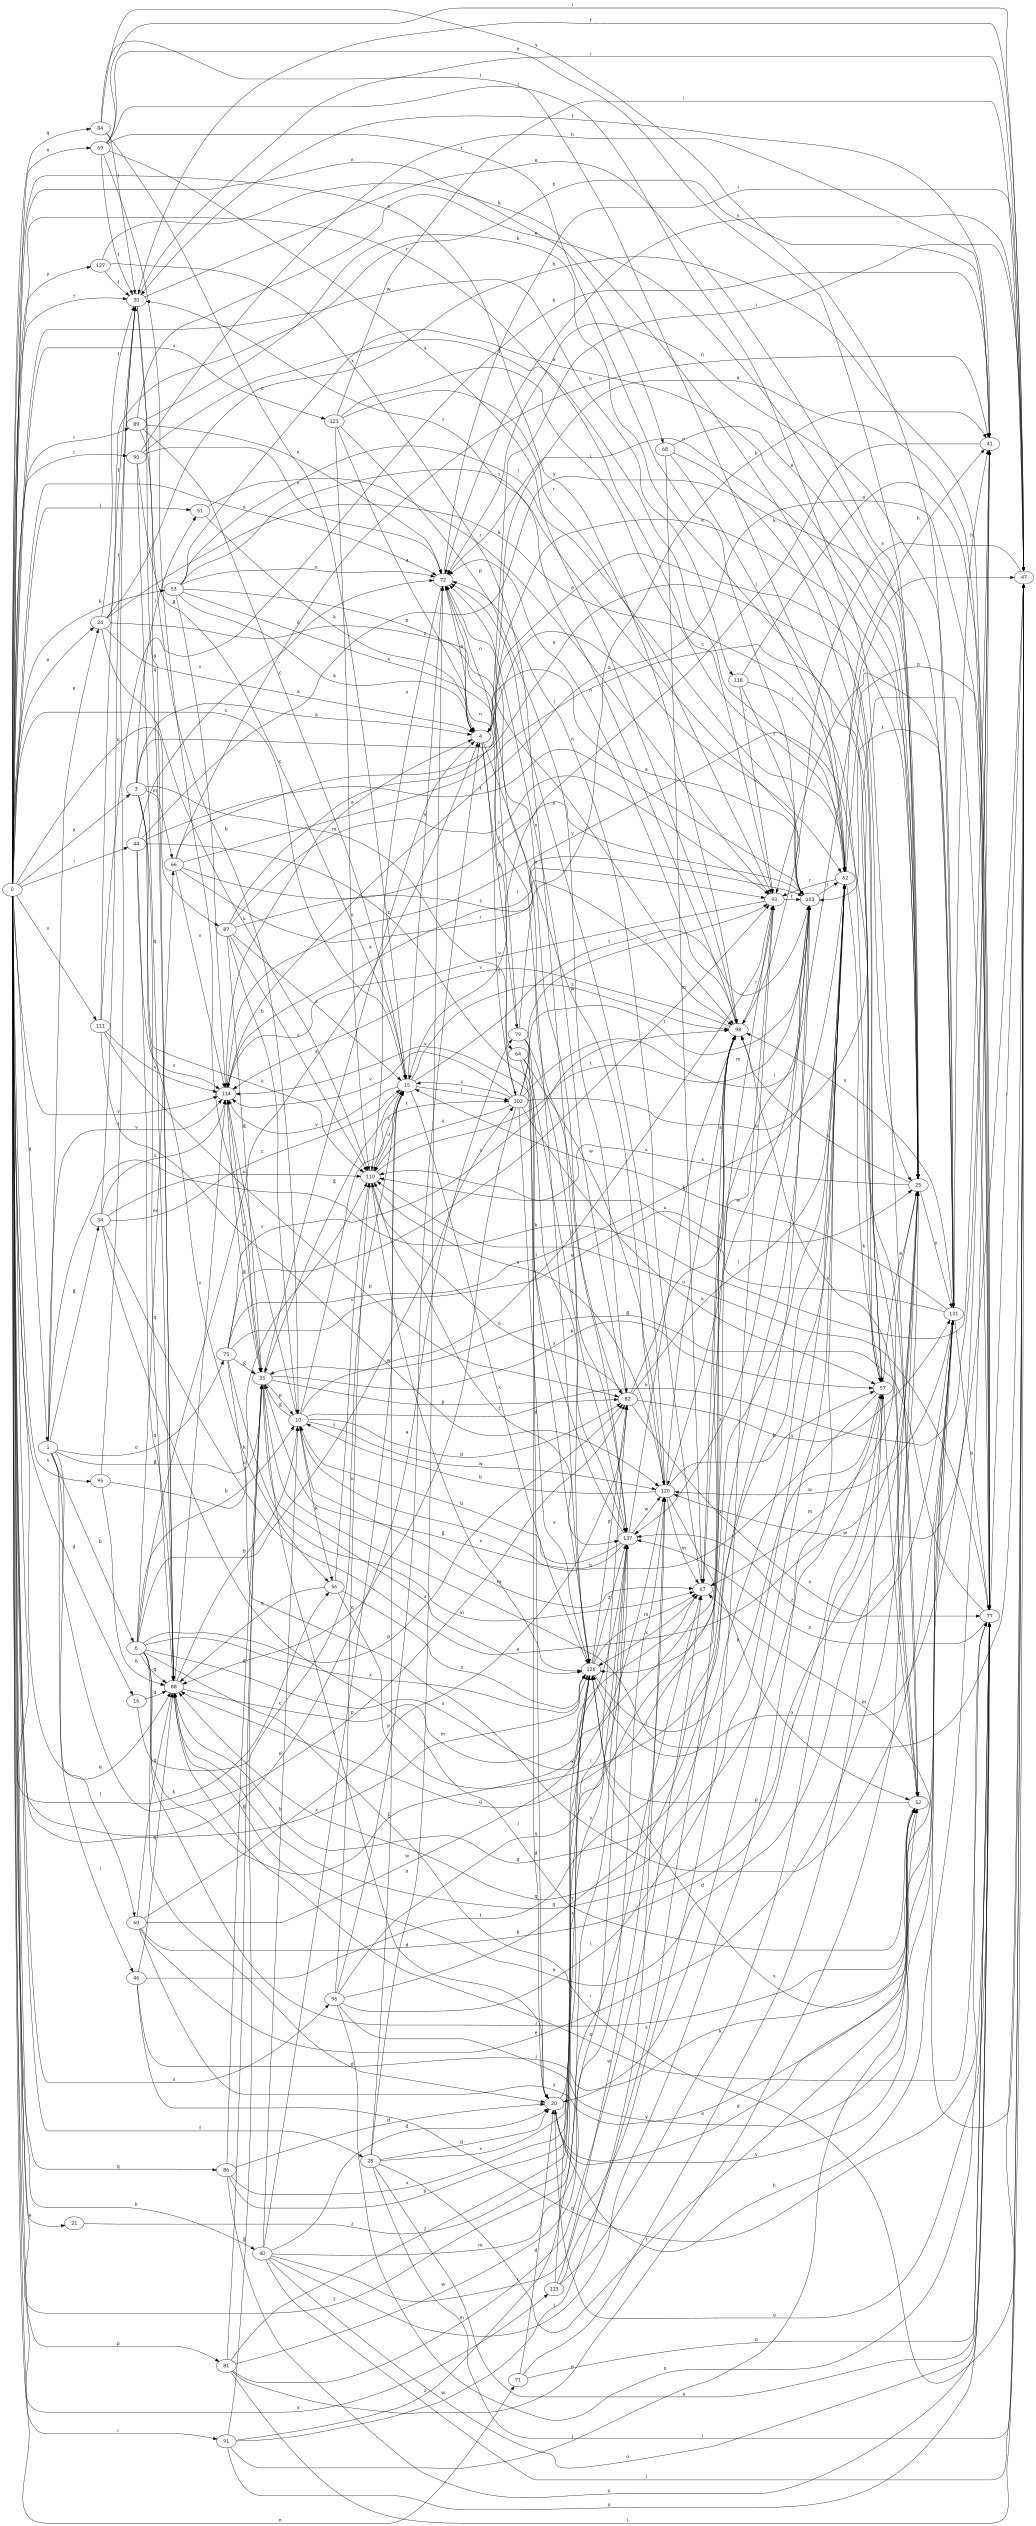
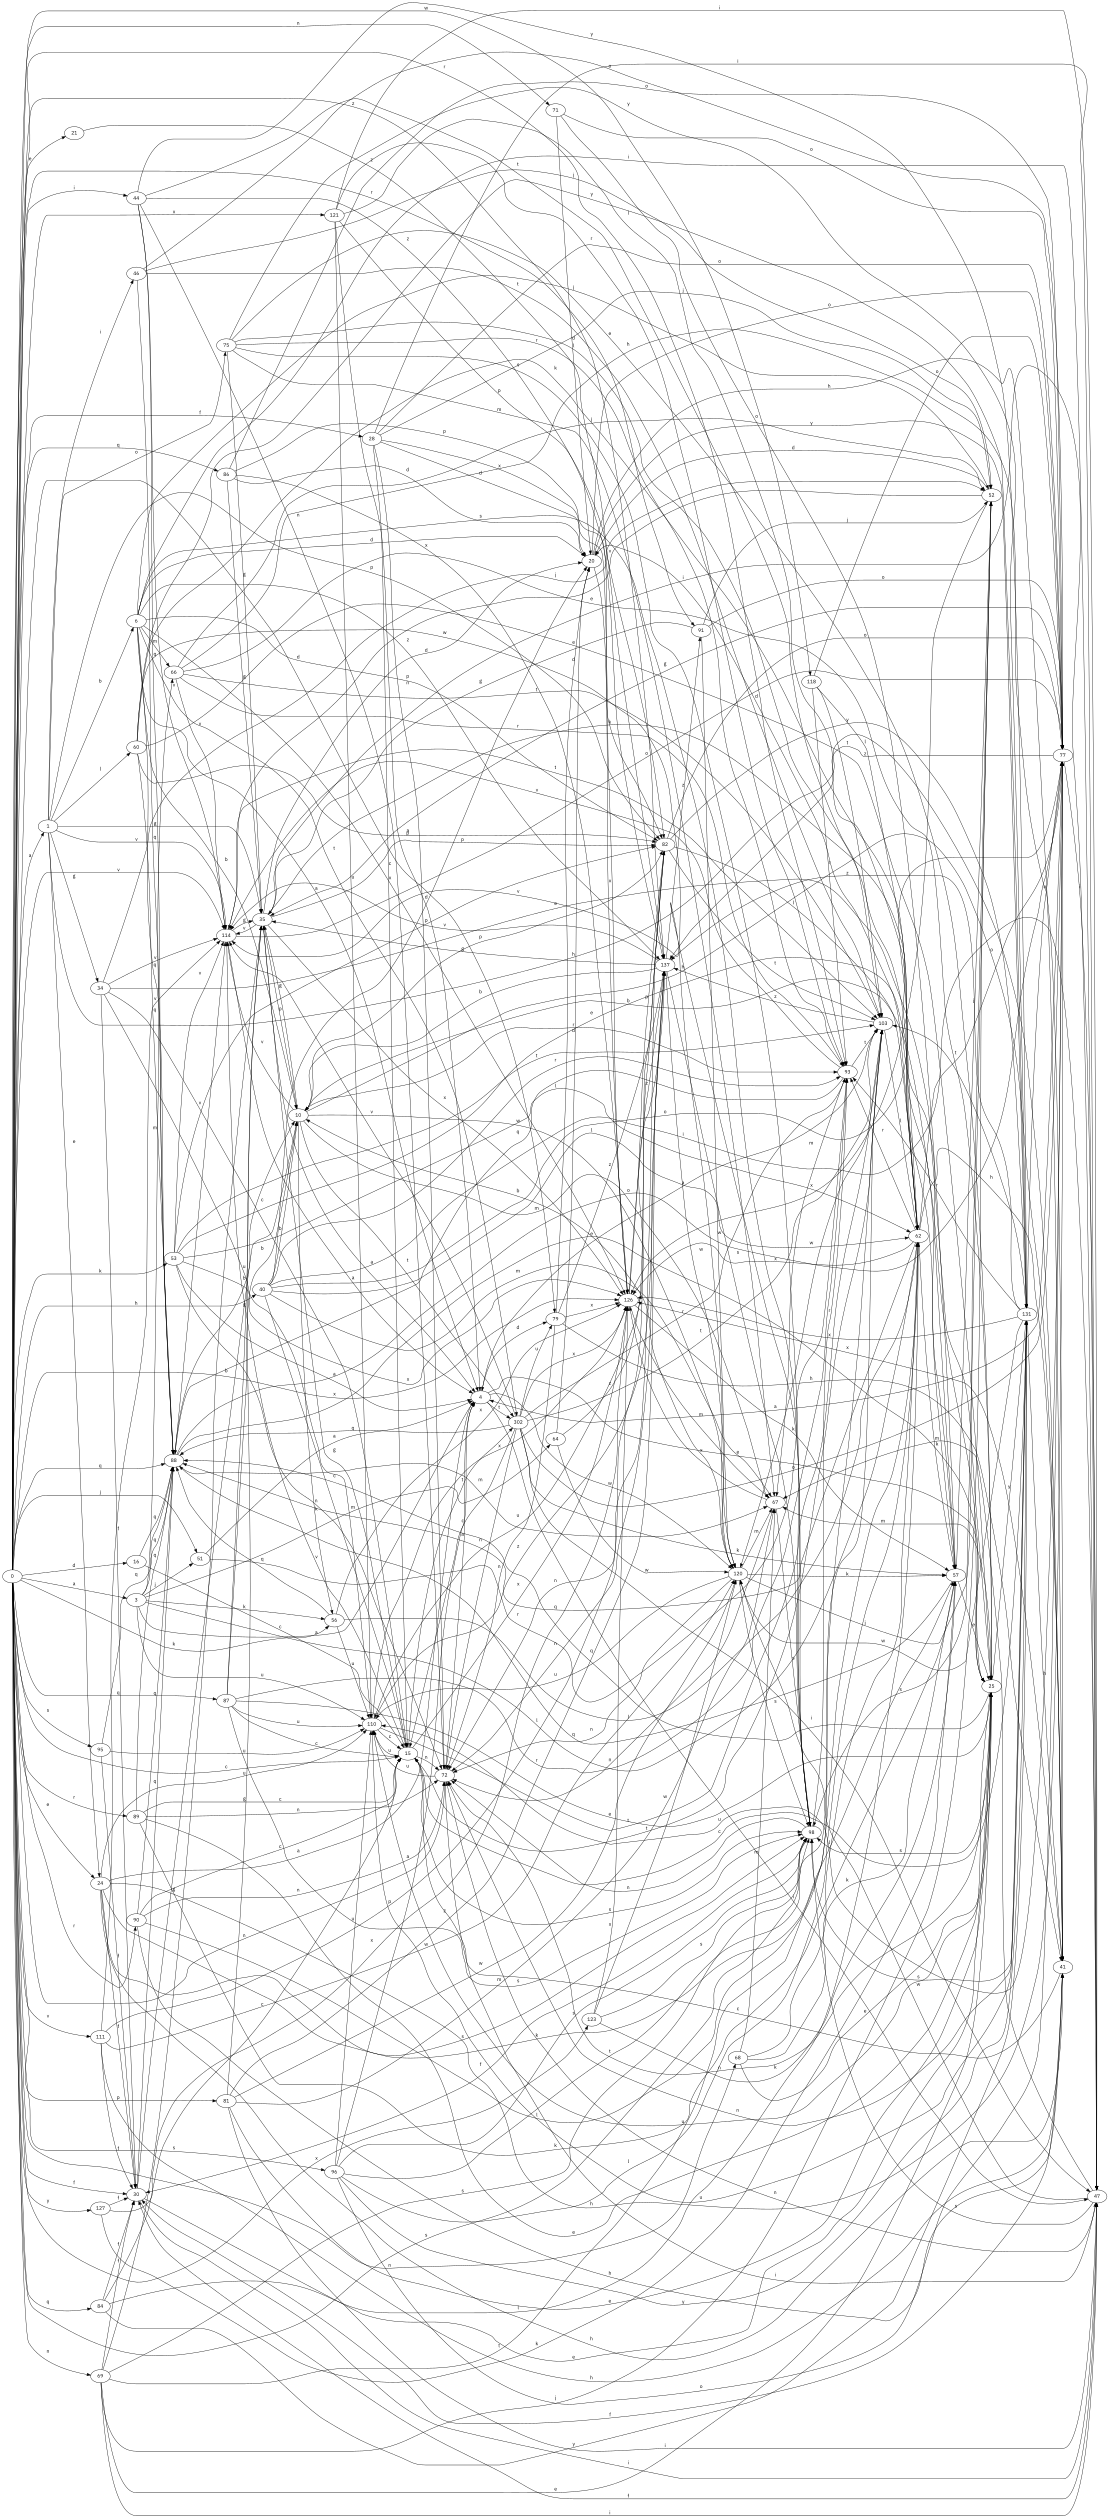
(438, 1128) -> (531, 1371)
(756, 1800) -> (811, 1185)
(604, 1960) -> (682, 808)
